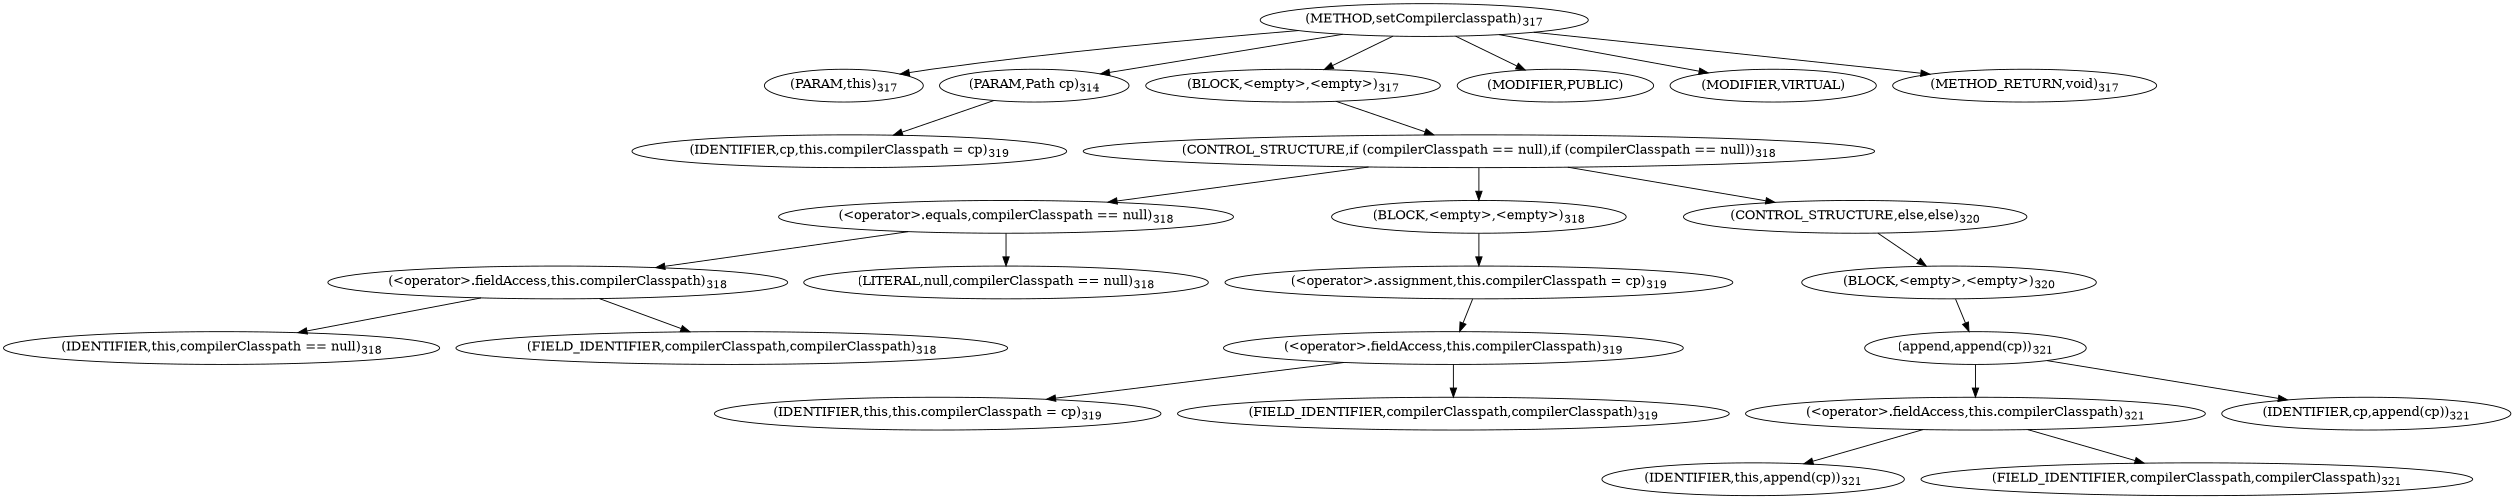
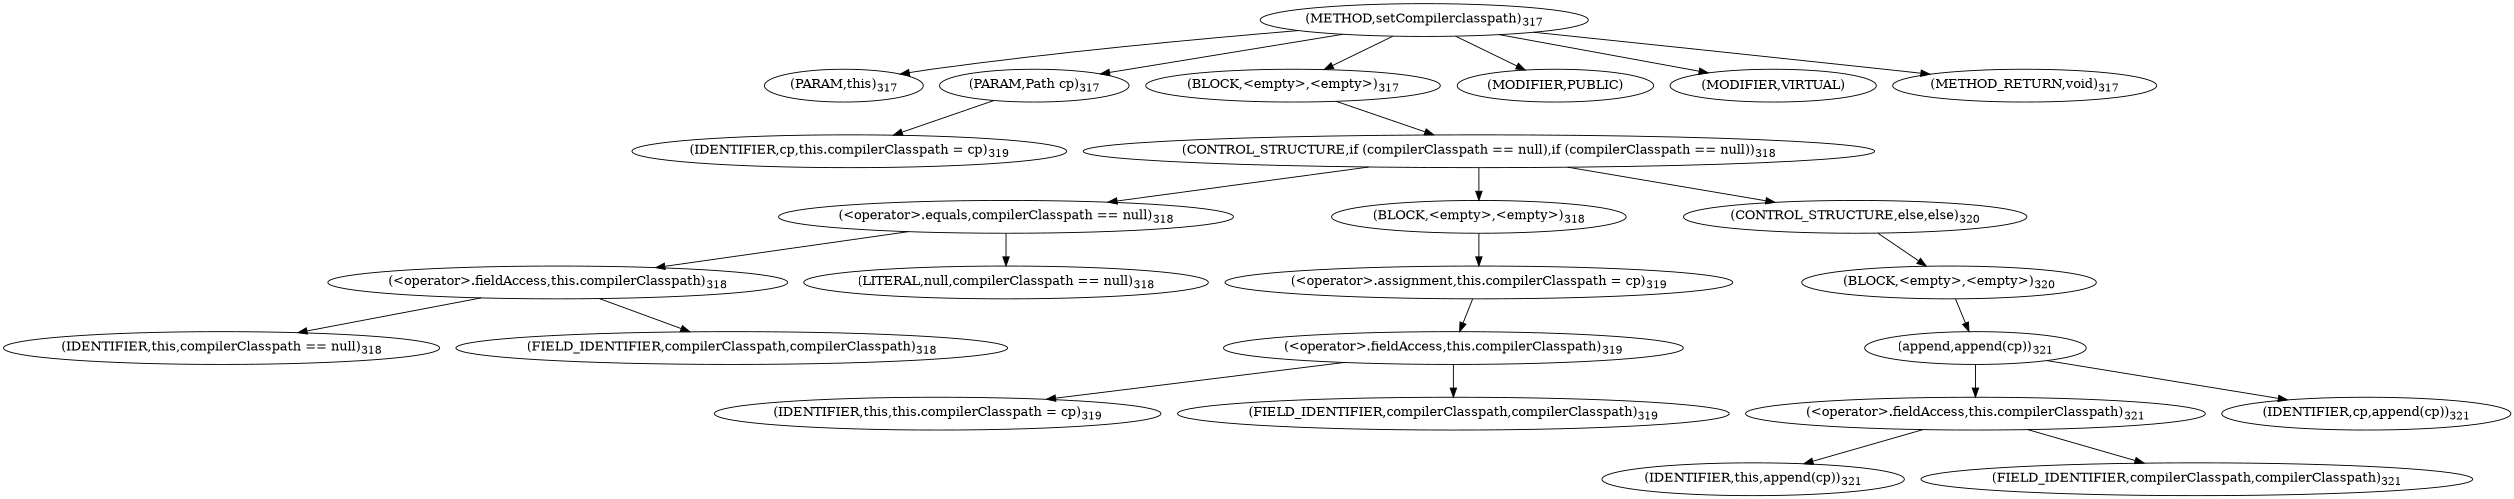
(1089, 84) -> (1089, 84)
